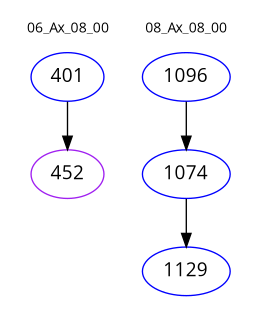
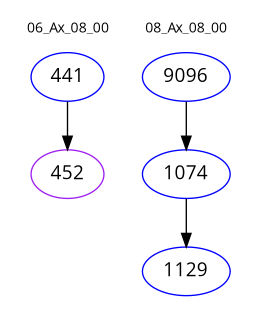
(68, 77) -> (68, 77)
(186, 77) -> (186, 77)
